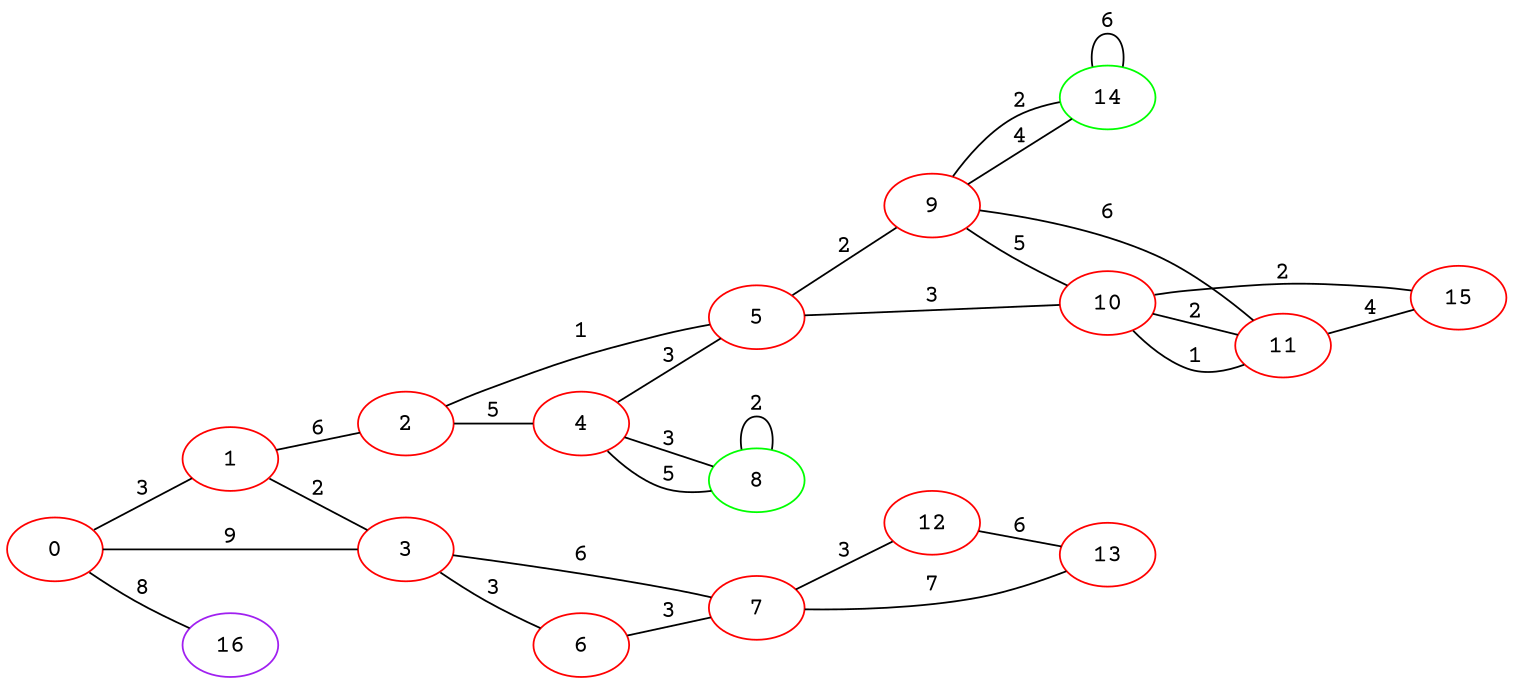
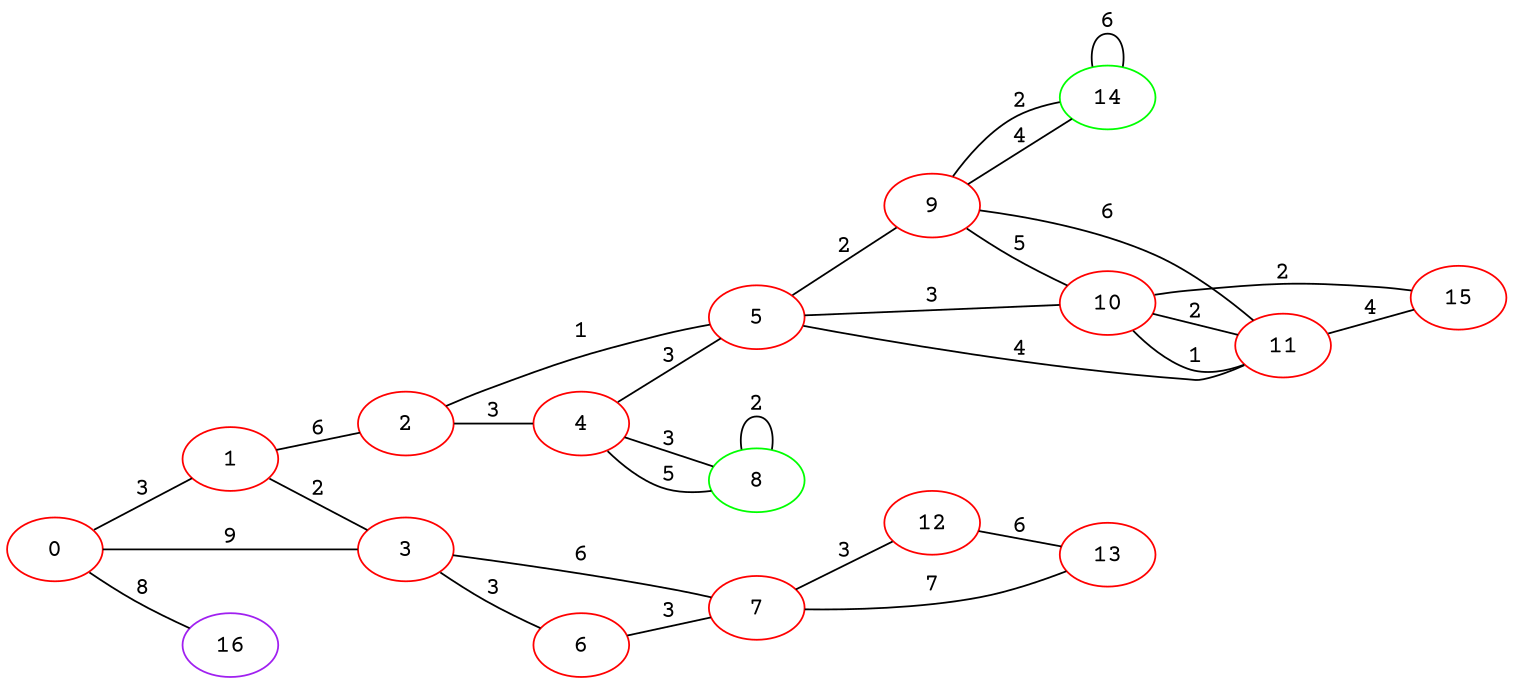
none -> (1024, 362)
(494, 410) -> (494, 410)
